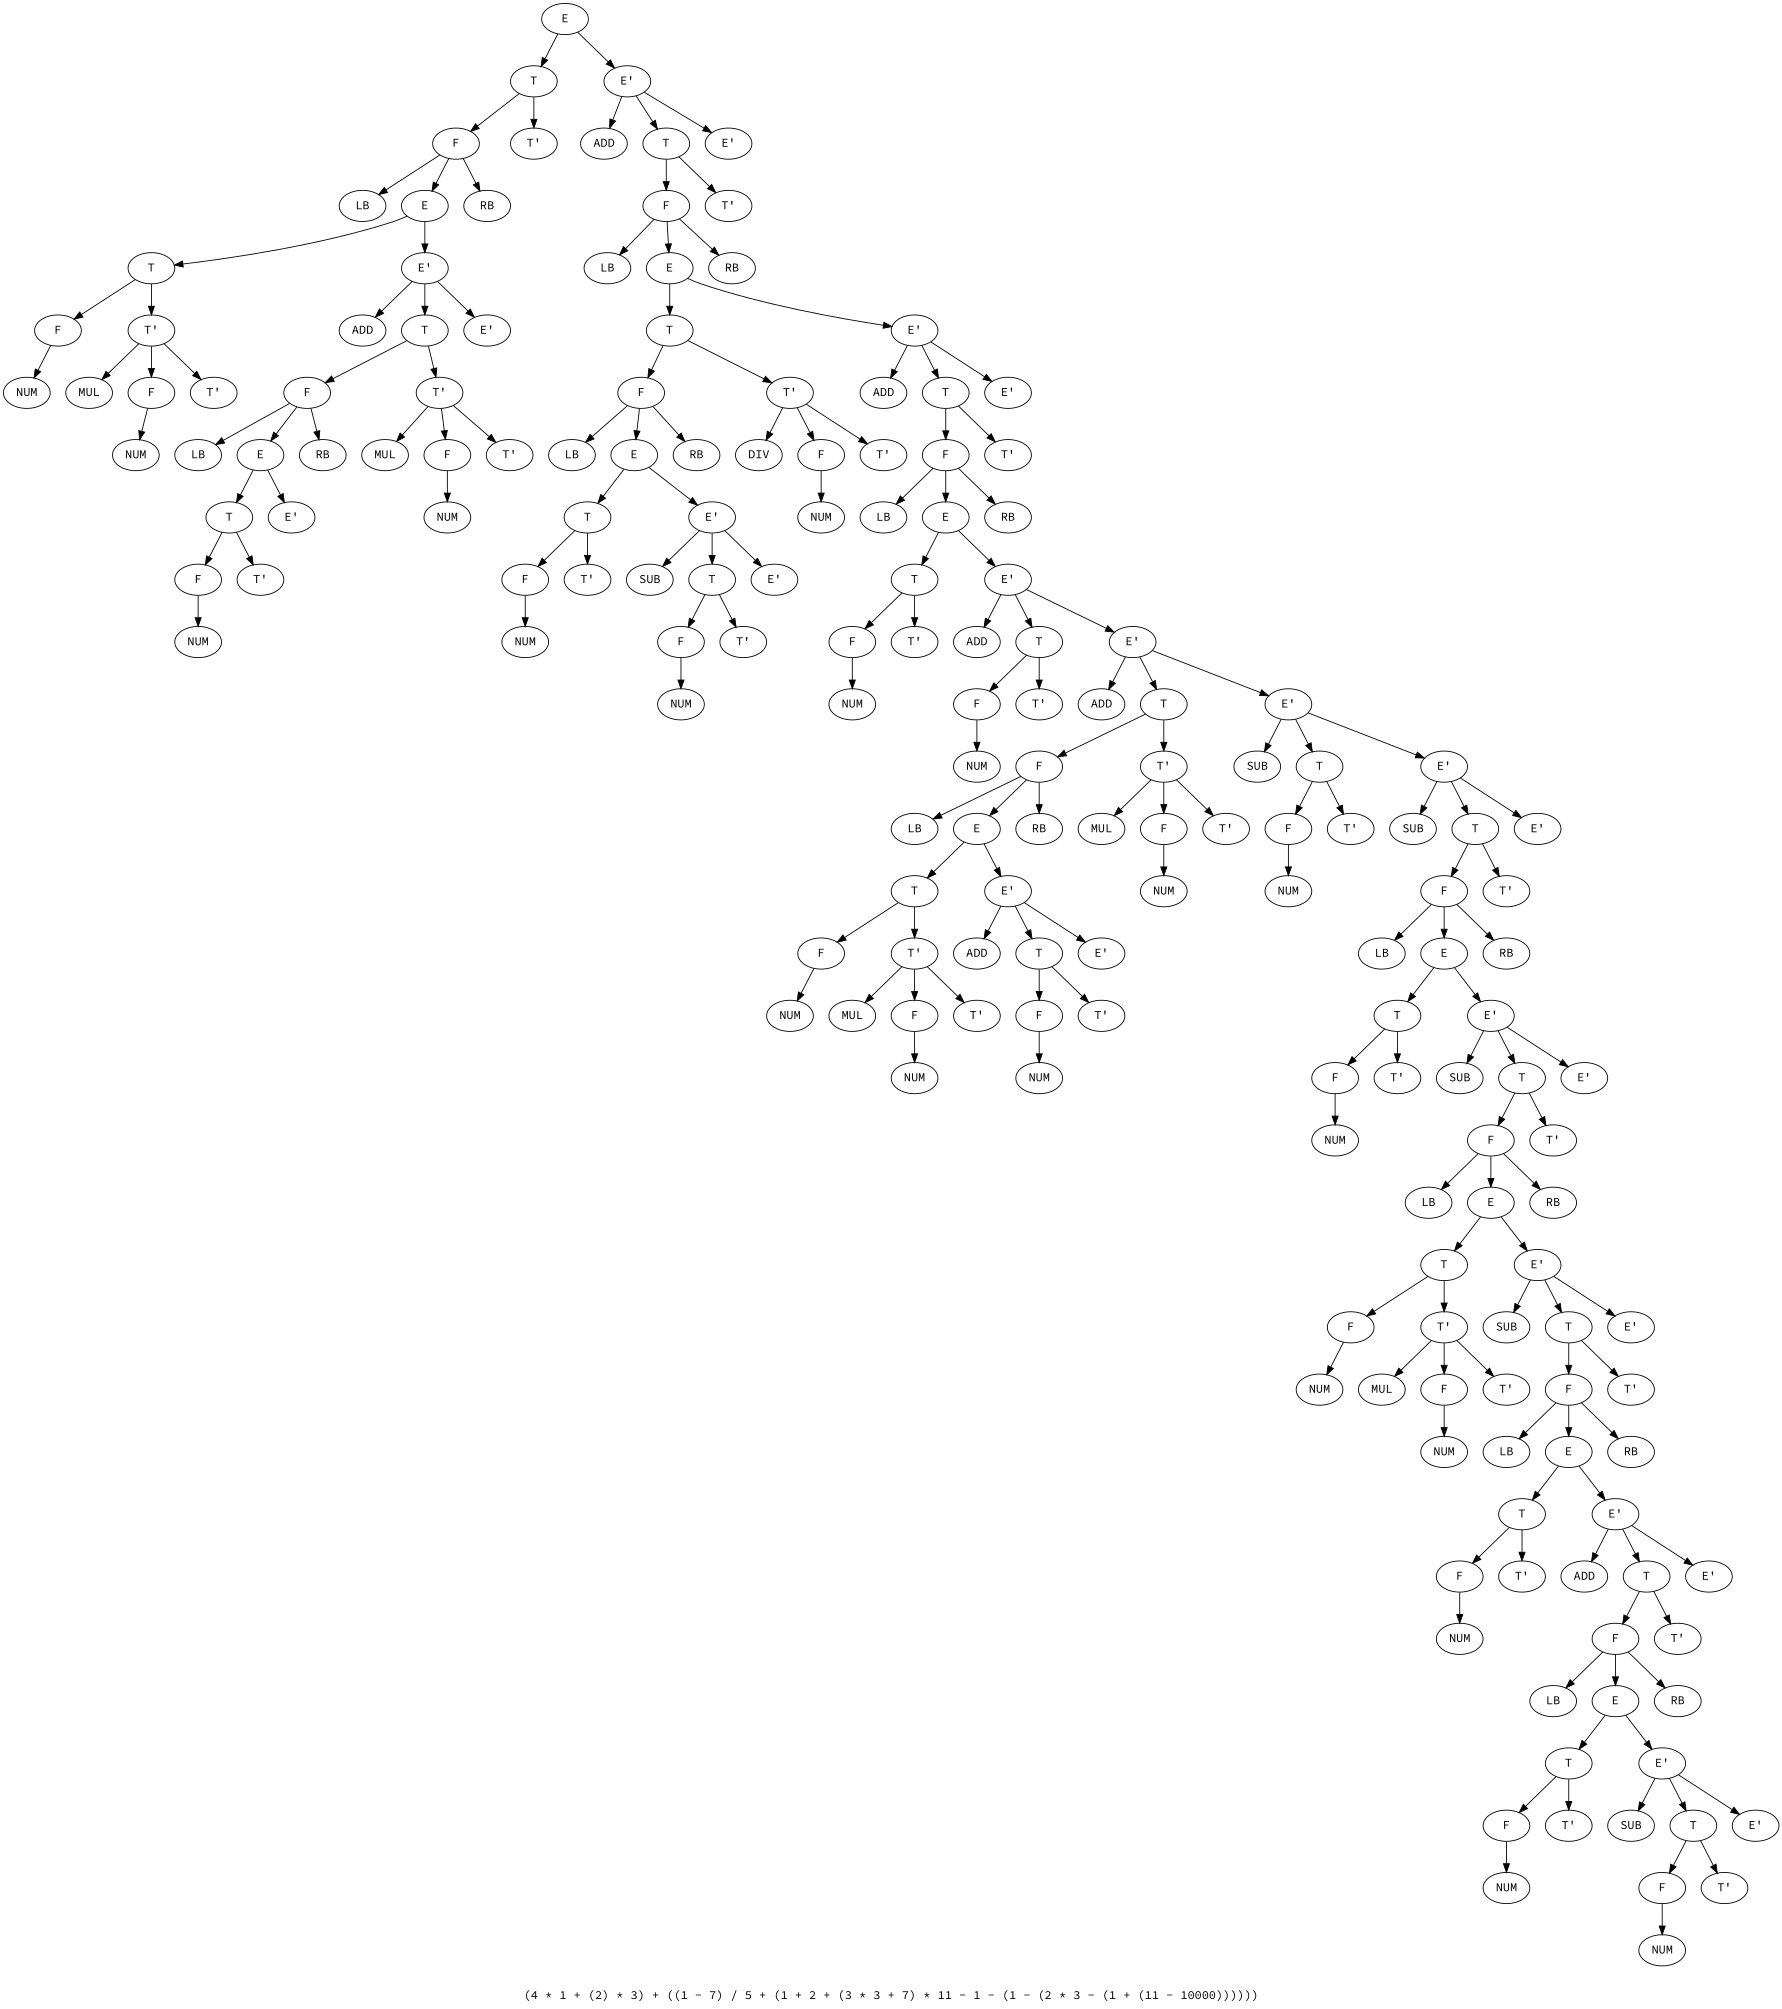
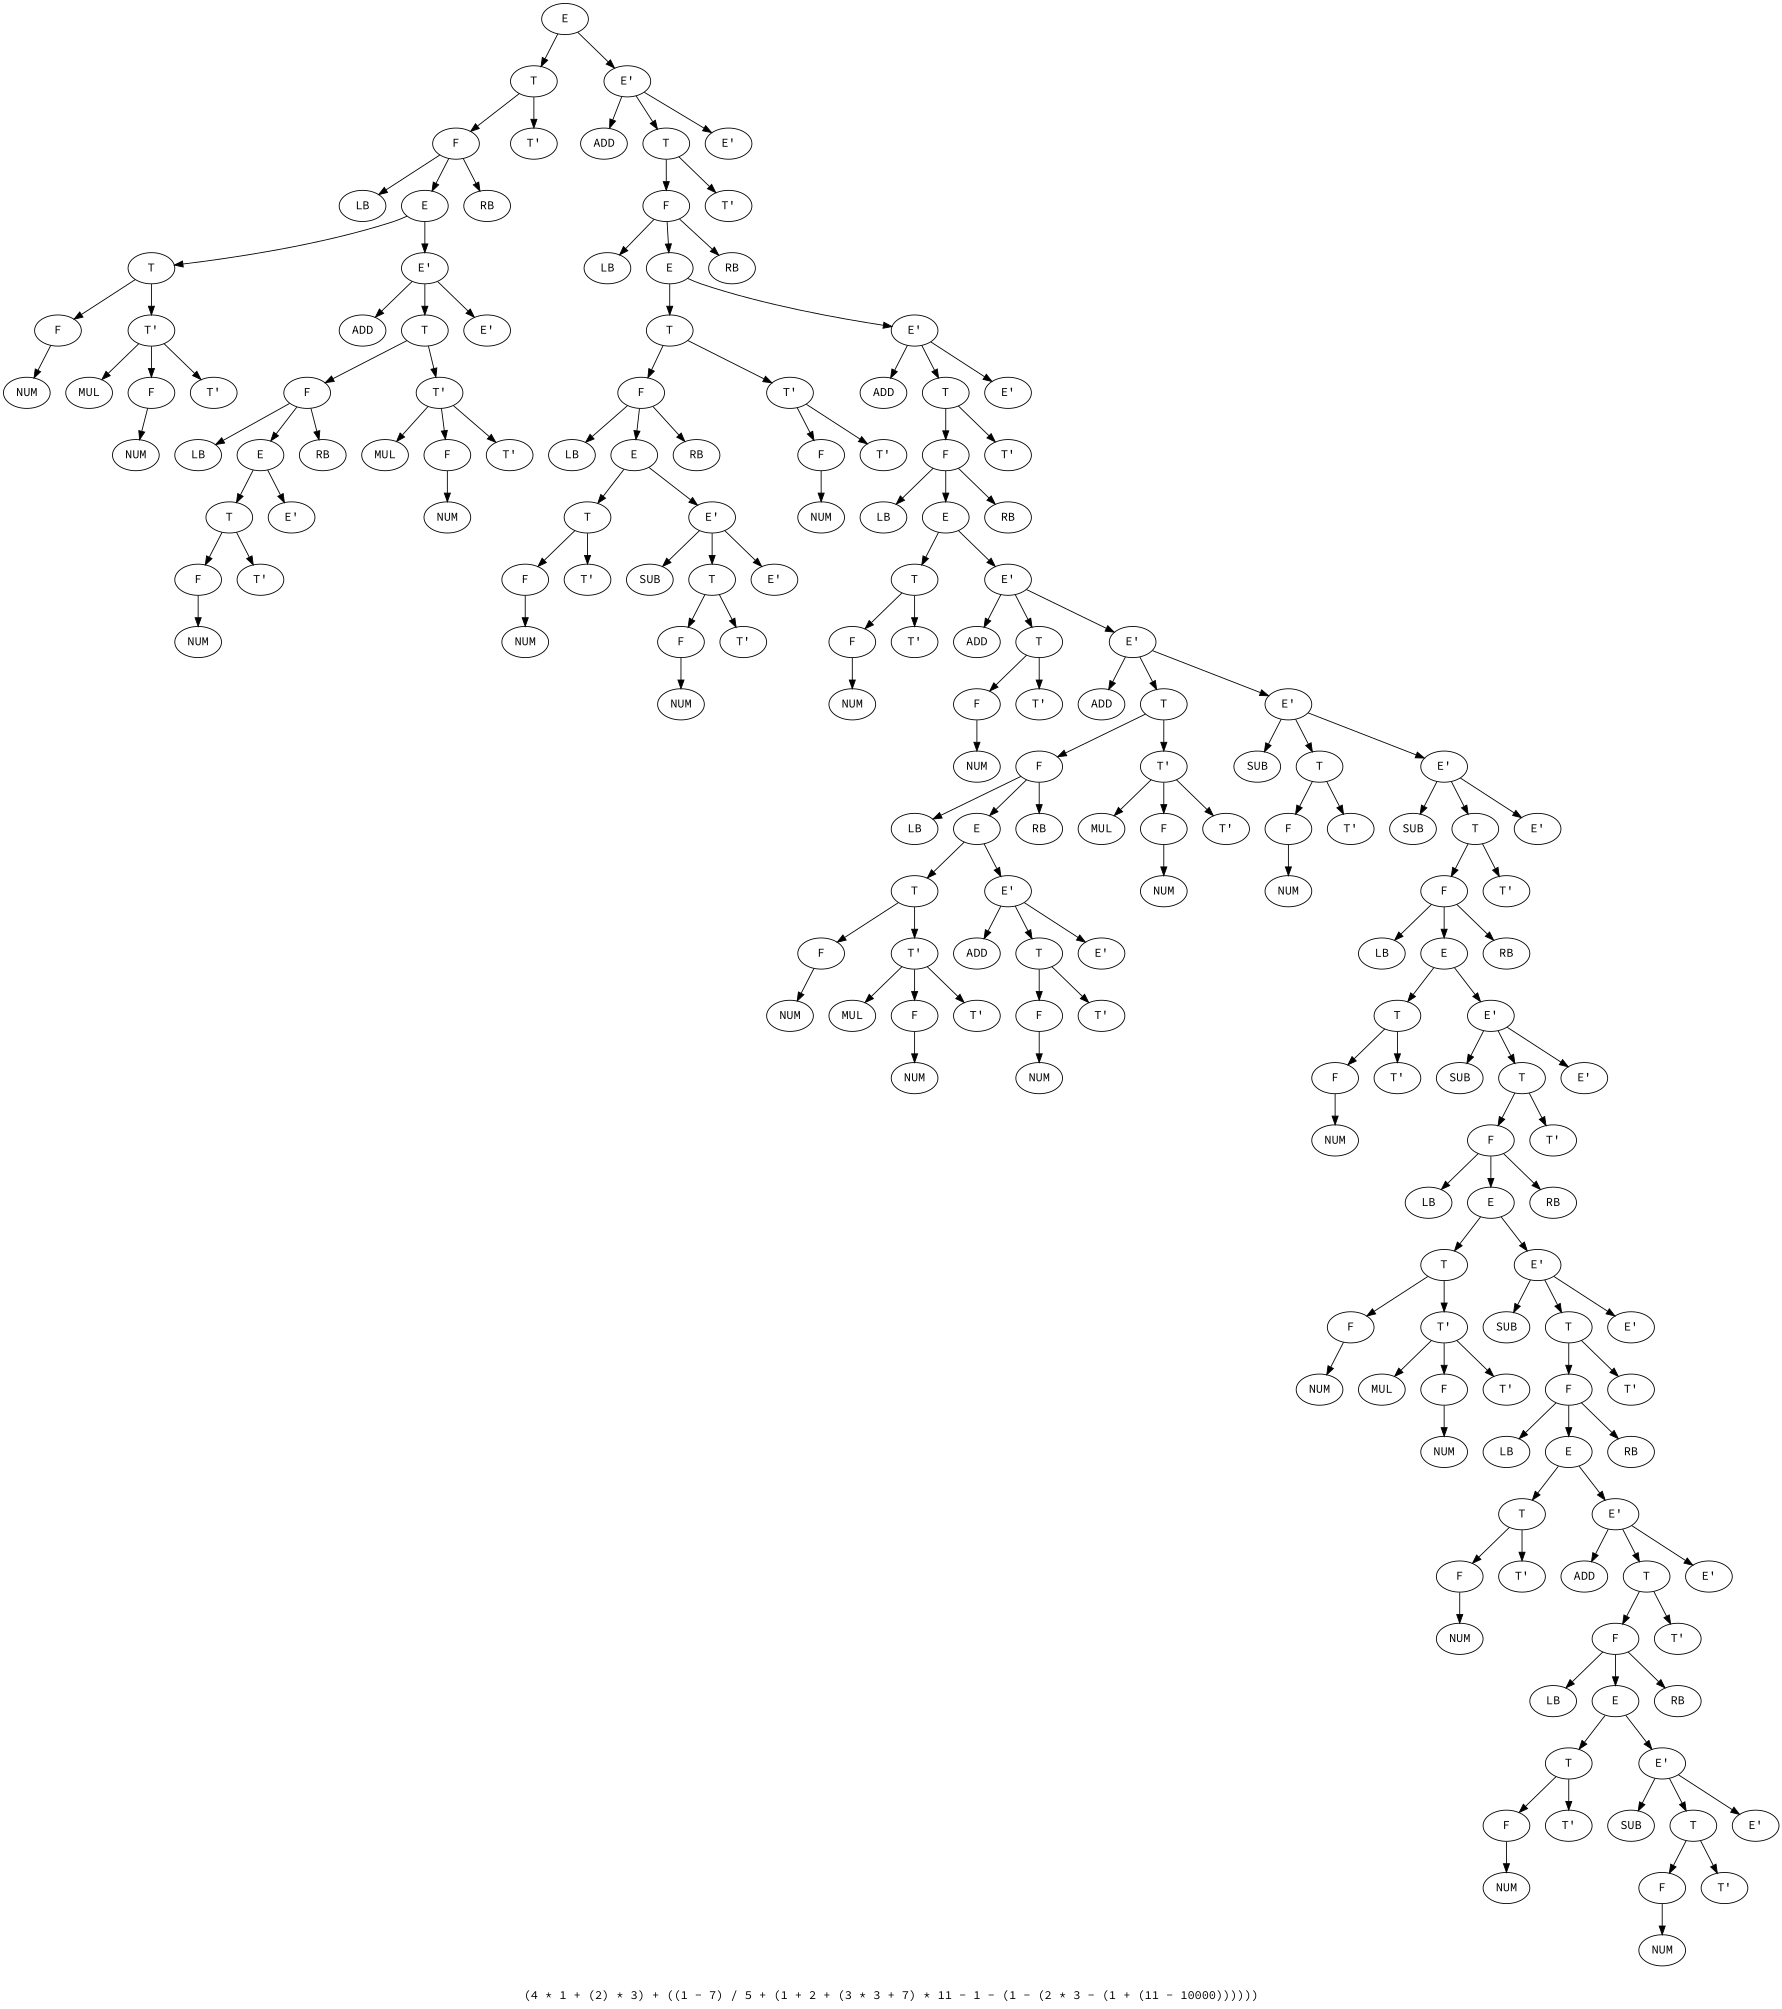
(759, 455) -> none
